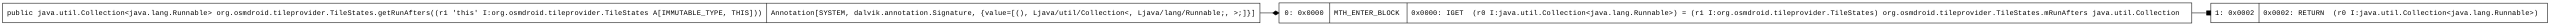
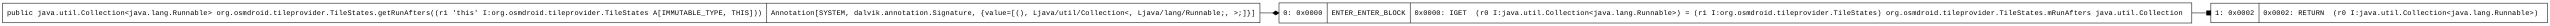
(1367, 13) -> (1369, 13)
